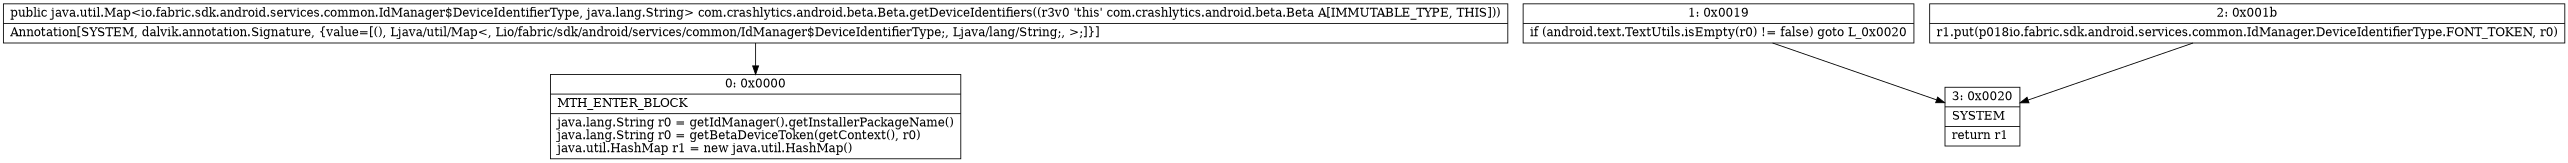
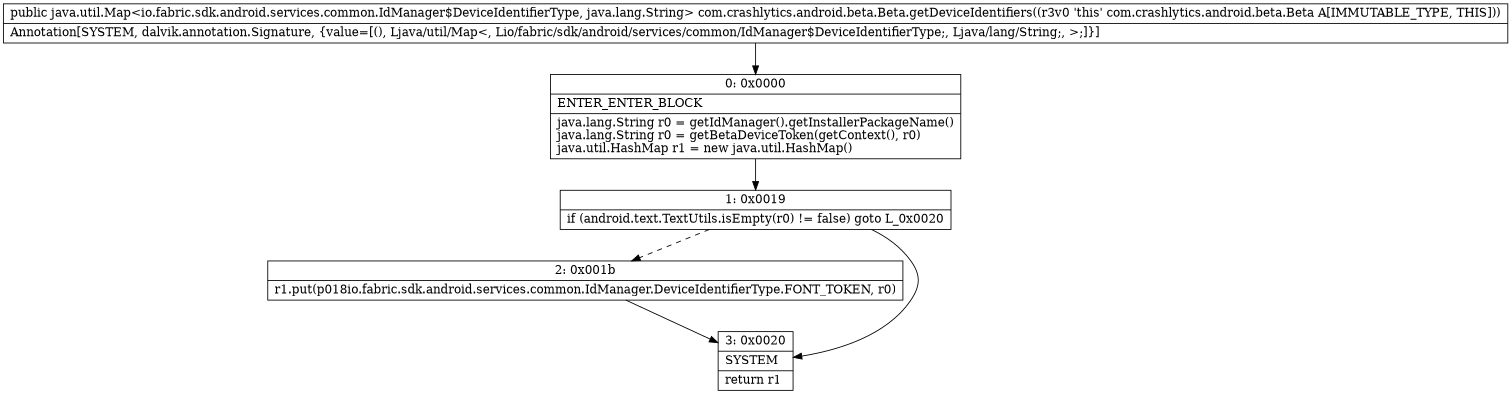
(623, 103) -> (630, 103)
none -> (756, 170)
none -> (675, 244)
